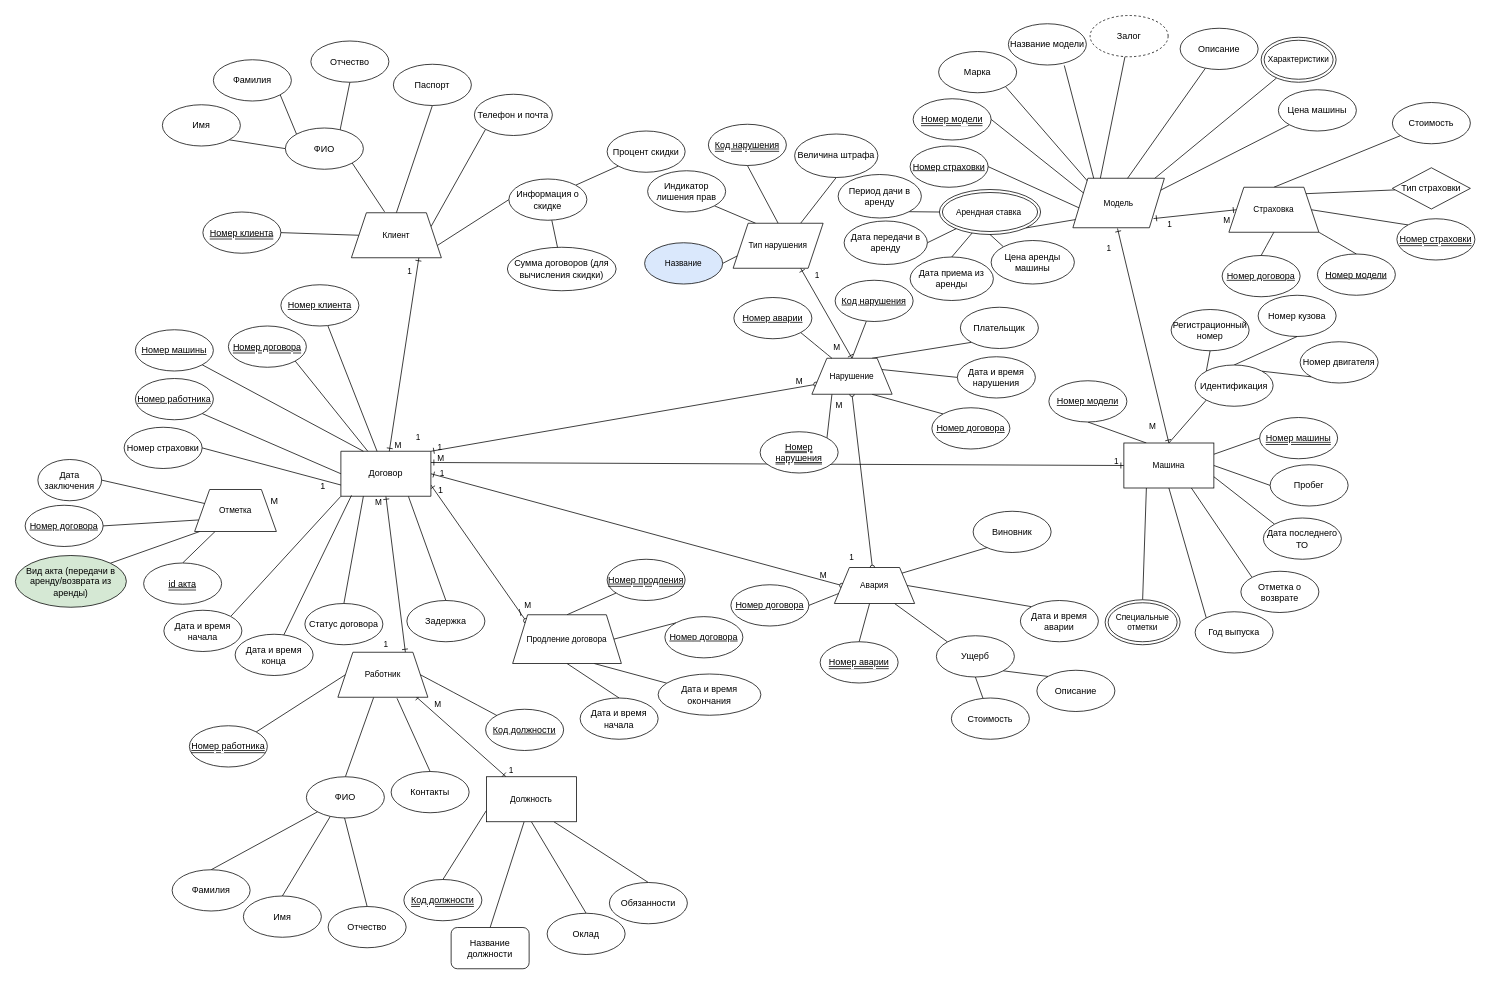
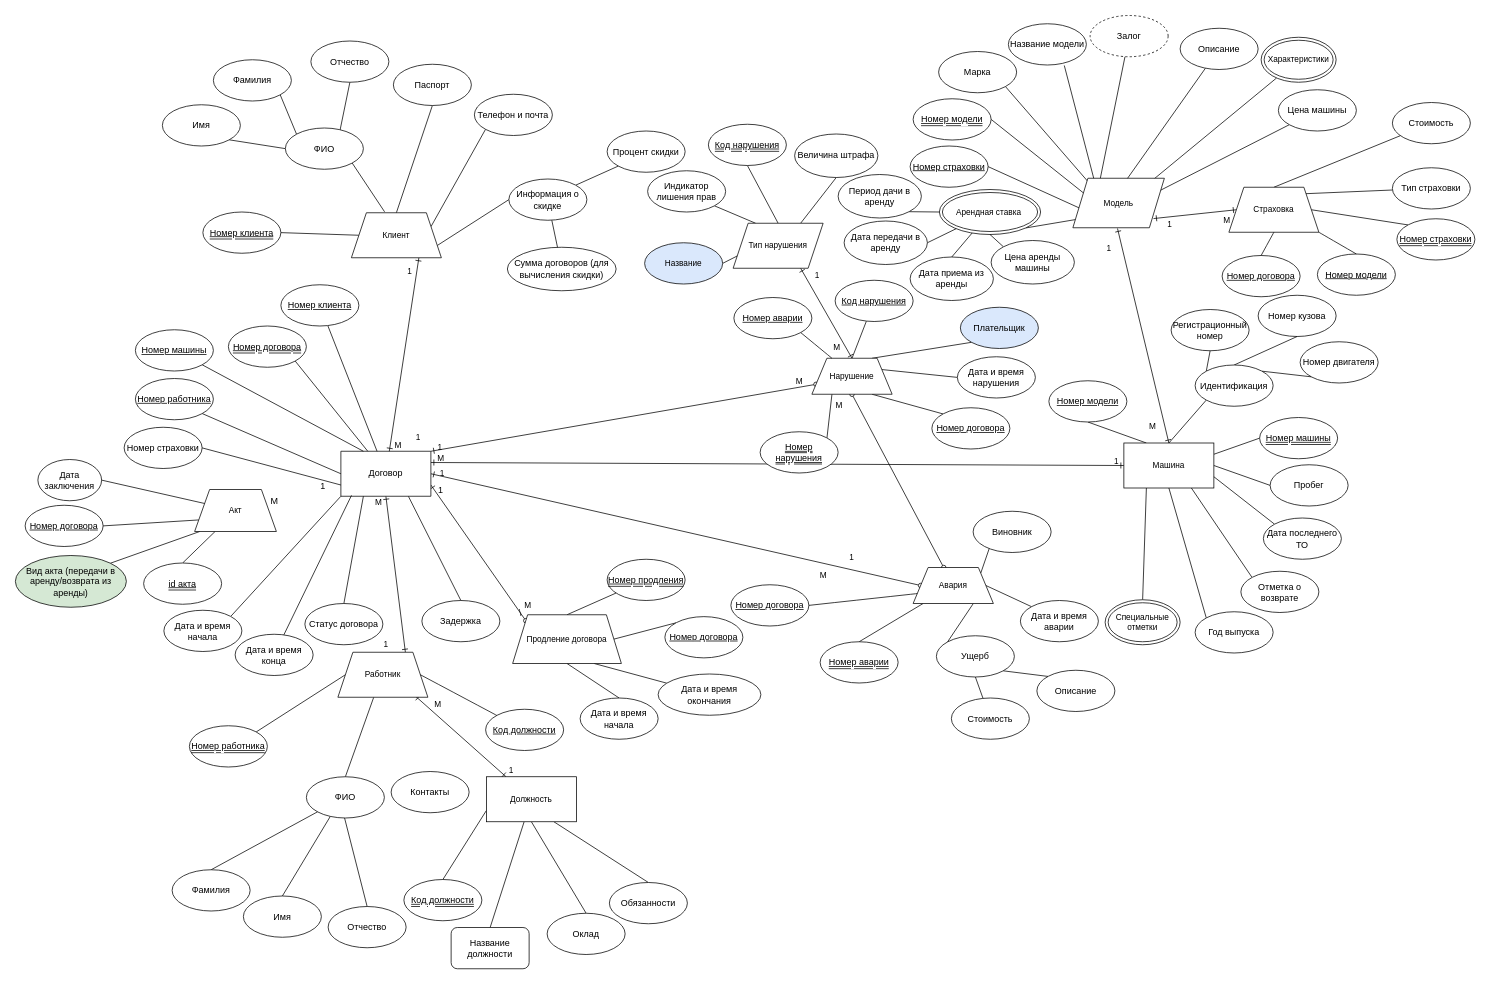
(1431, 188) -> (1431, 188)
(999, 328) -> (999, 328)
(236, 510) -> (236, 510)
(875, 585) -> (953, 585)
(446, 621) -> (461, 621)
(414, 735) -> none
